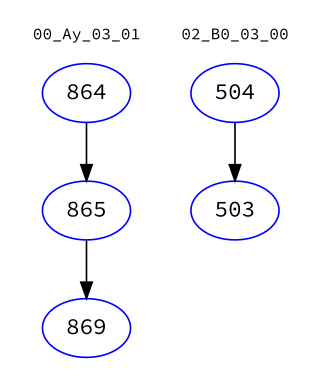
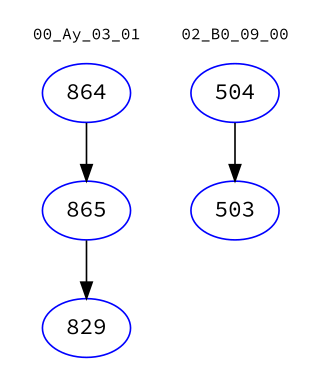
(236, 35) -> (236, 35)
(86, 328) -> (86, 328)
